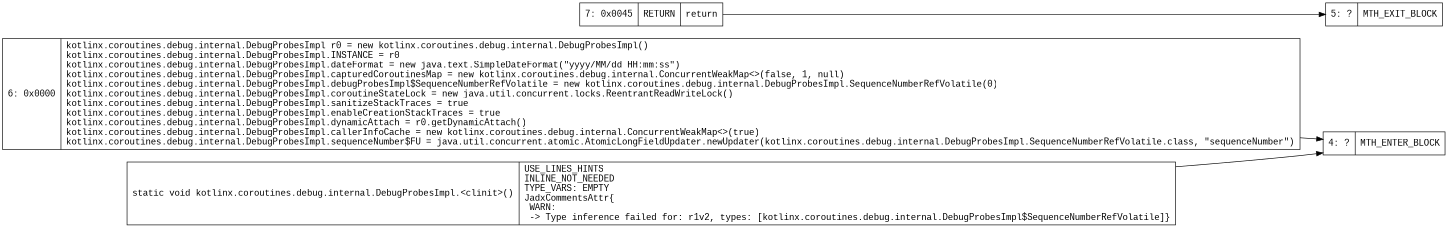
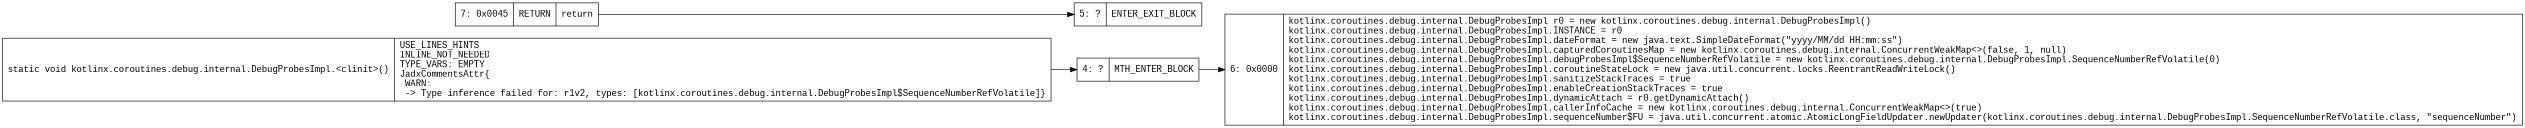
(1400, 14) -> (1154, 14)
(1308, 138) -> (1209, 70)
